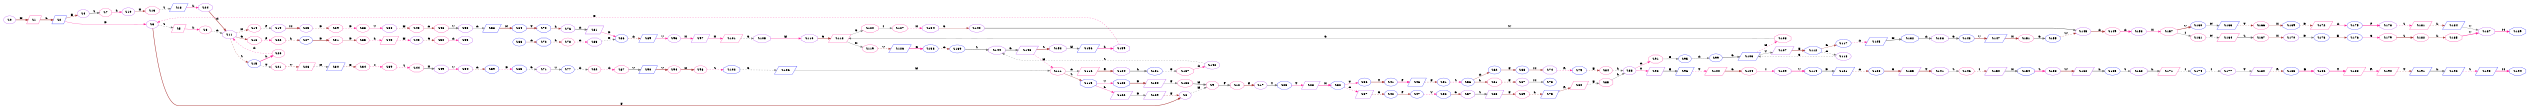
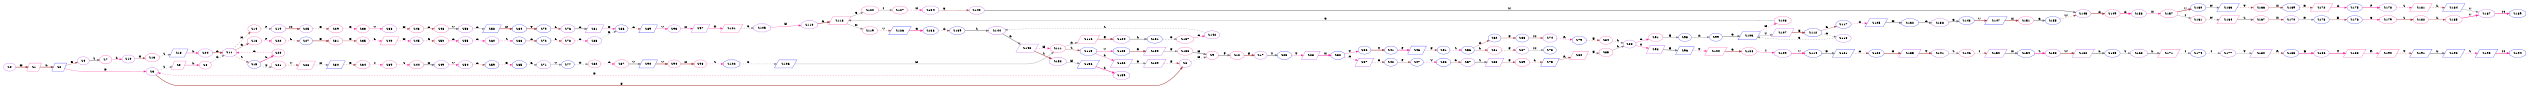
none -> (492, 41)
